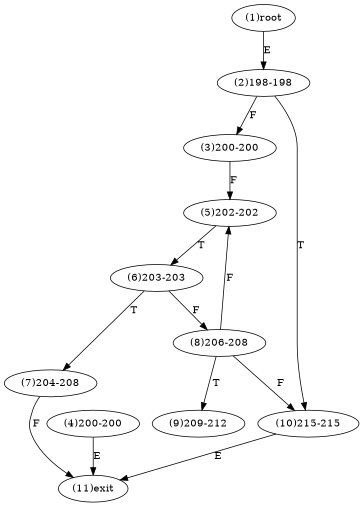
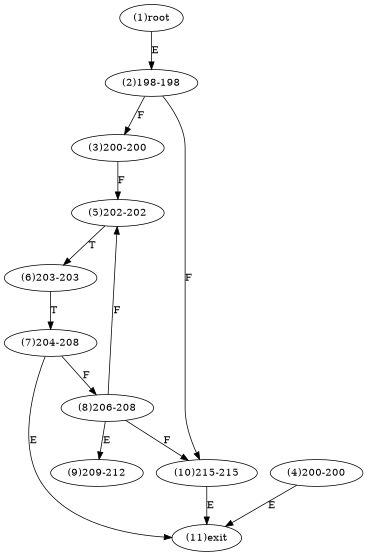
(301, 245) -> (189, 278)
(185, 308) -> (76, 373)
(217, 383) -> (107, 440)
(36, 424) -> (34, 440)
